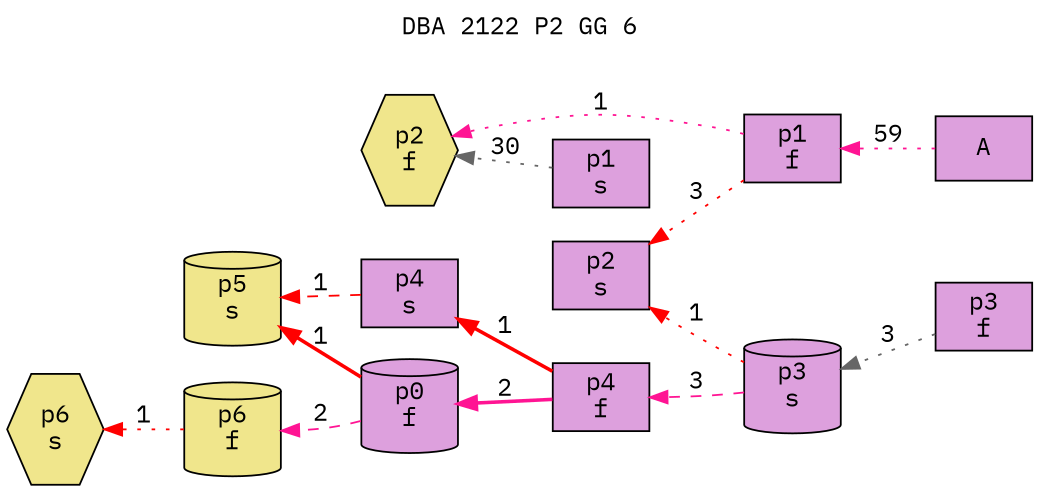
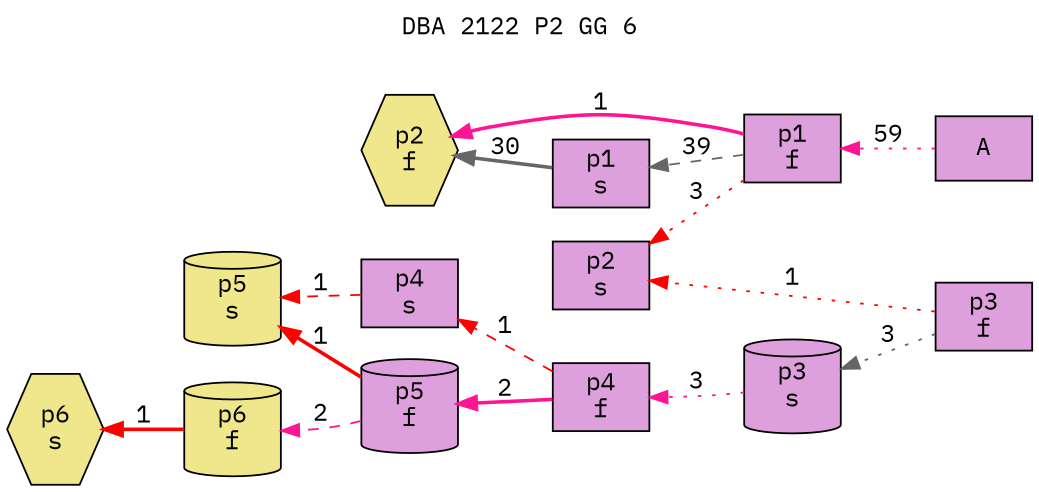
(607, 115) -> (607, 115)
none -> (706, 160)
(513, 163) -> (513, 163)
(704, 341) -> (801, 297)
(513, 350) -> (513, 350)
(706, 396) -> (706, 396)
(410, 406) -> (410, 406)
(153, 429) -> (153, 429)
